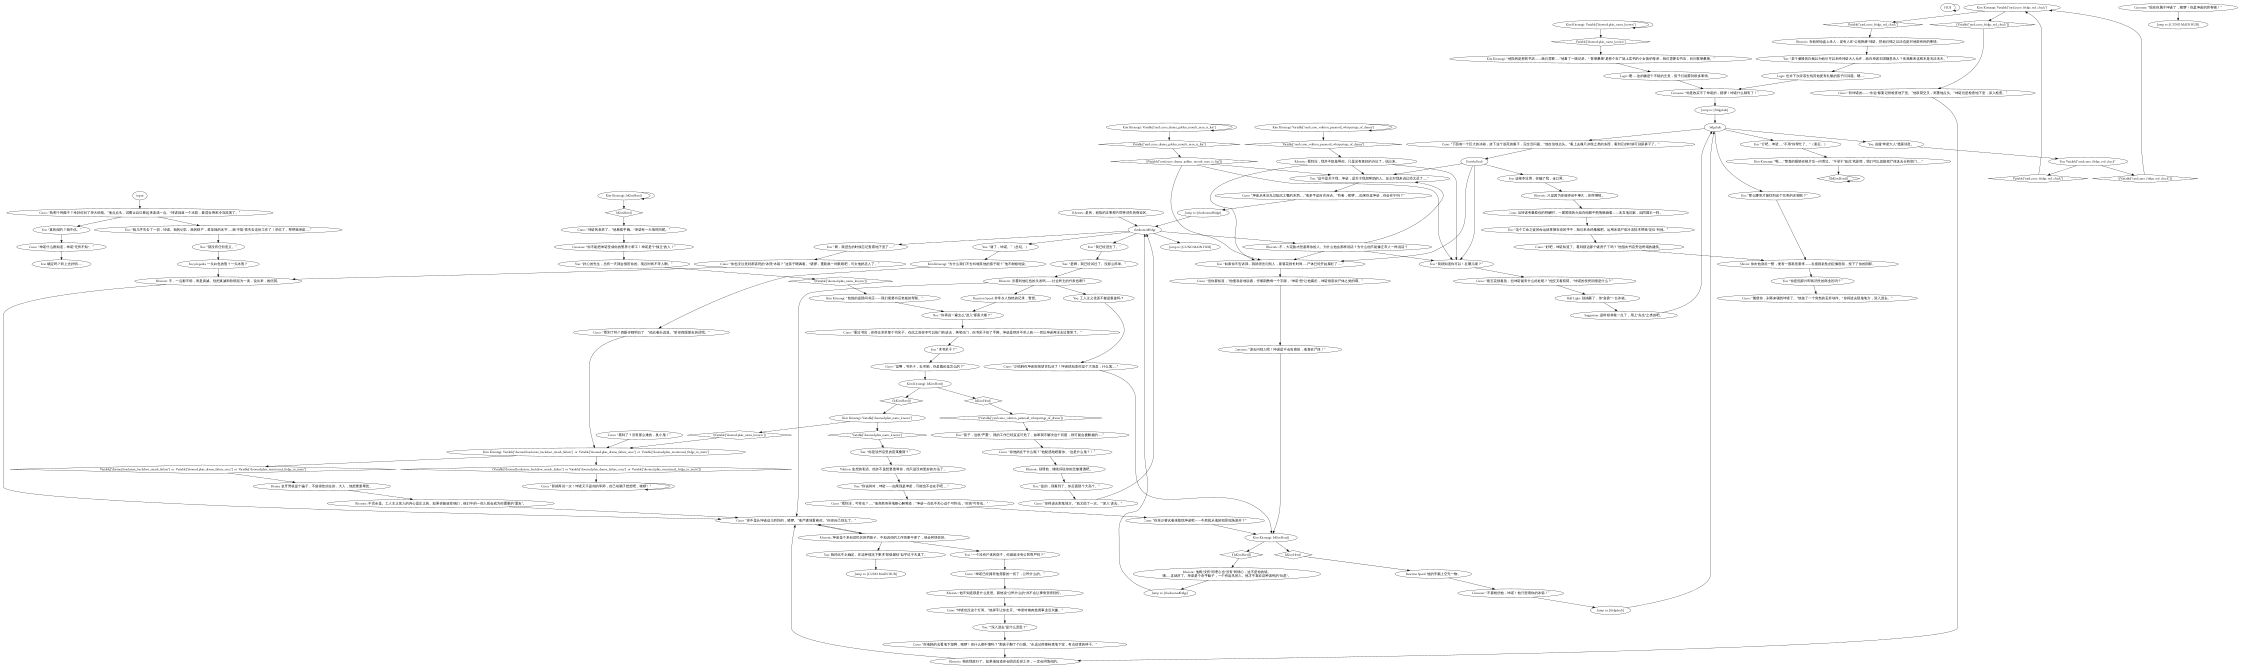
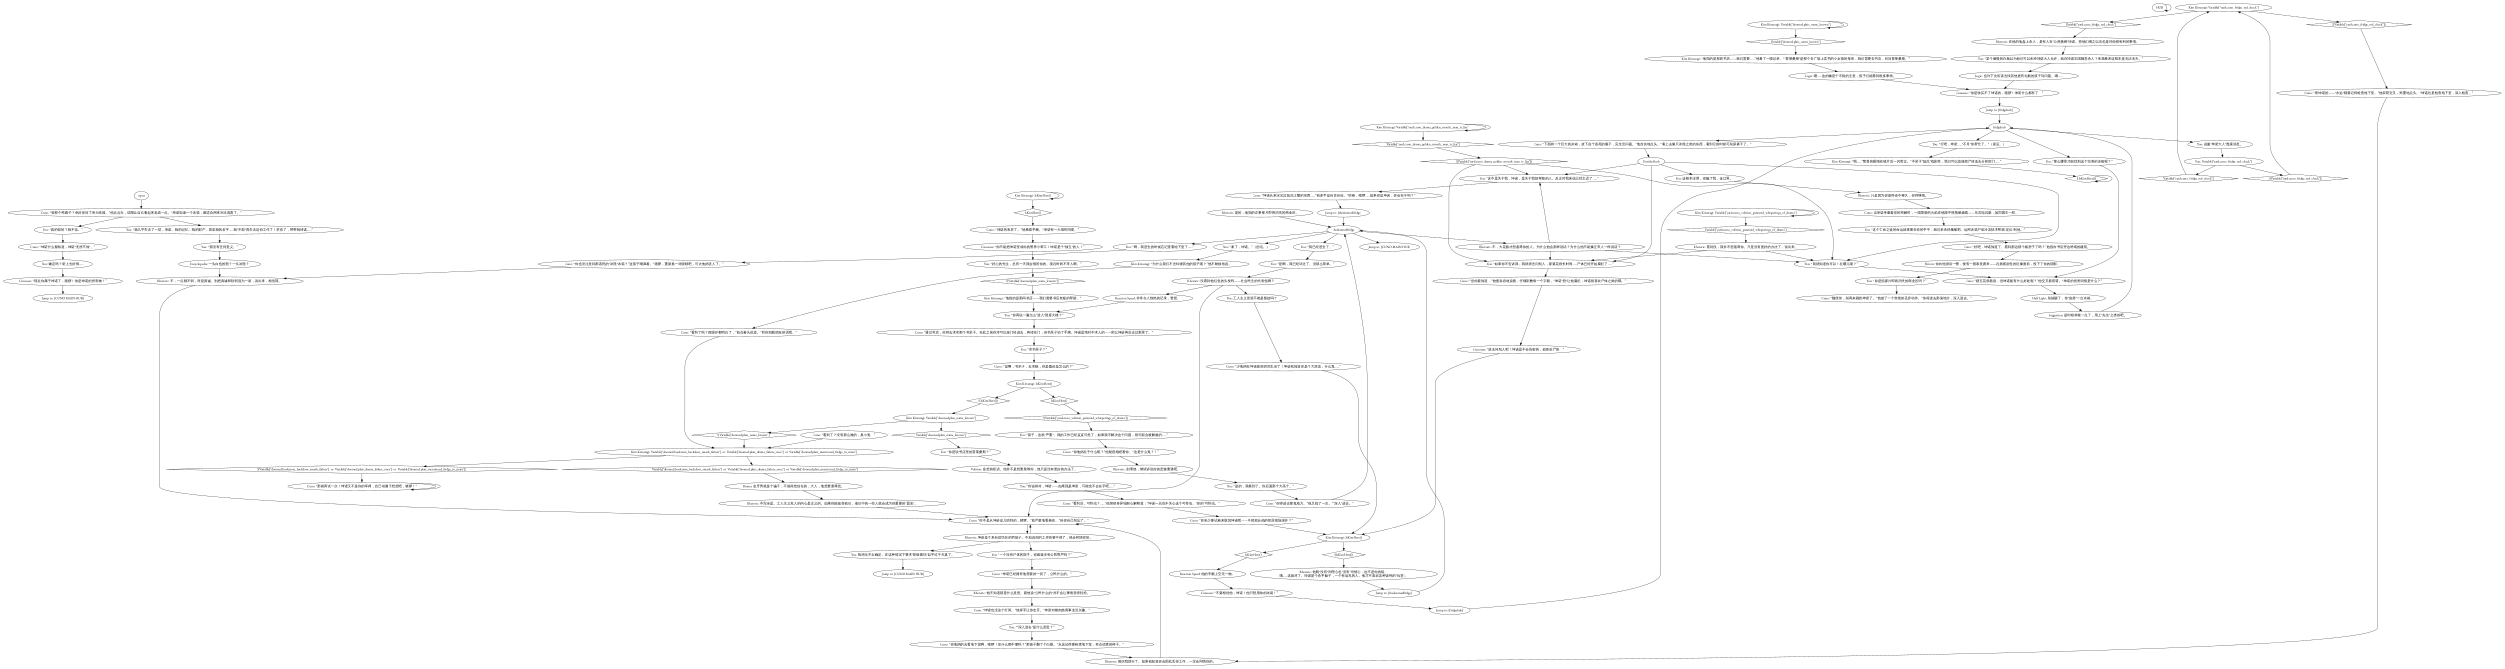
(1357, 169) -> none
(1791, 229) -> (2119, 237)
none -> (63, 271)
